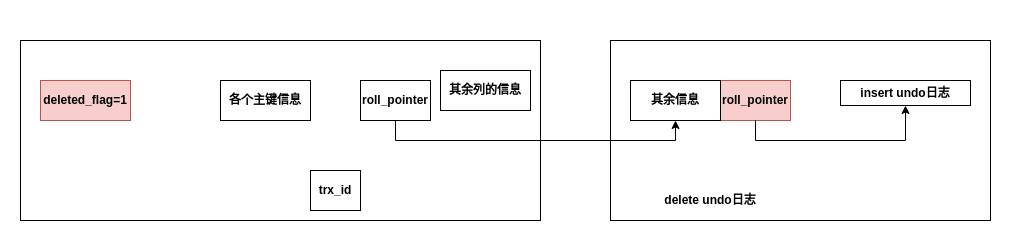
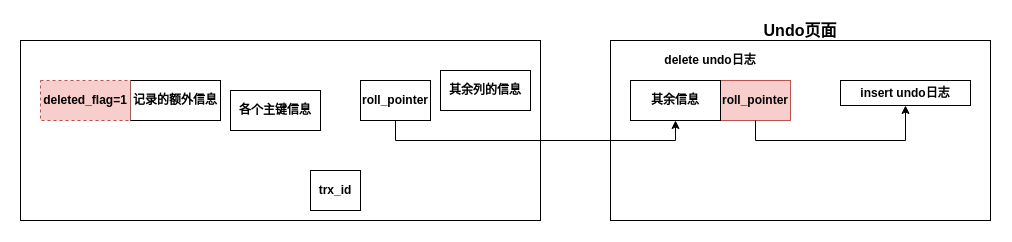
none -> (801, 31)
(86, 101) -> (86, 101)
none -> (176, 101)
(266, 101) -> (276, 111)
(711, 201) -> (711, 61)
